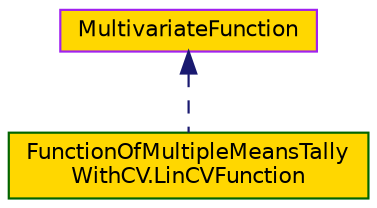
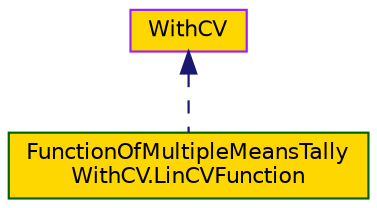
(189, 31) -> (189, 31)
